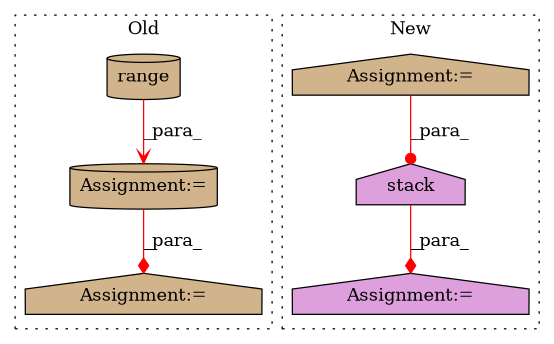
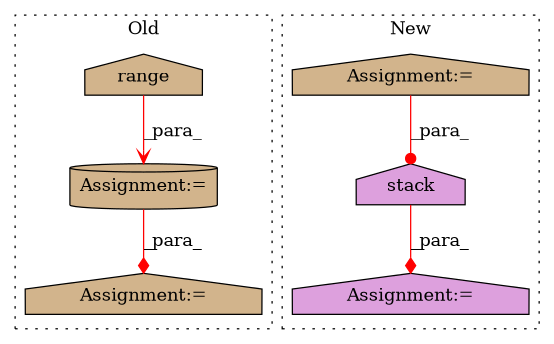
(144, 77) -> (144, 77)
